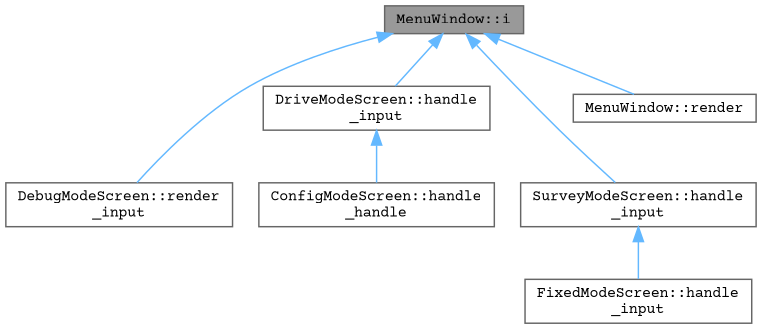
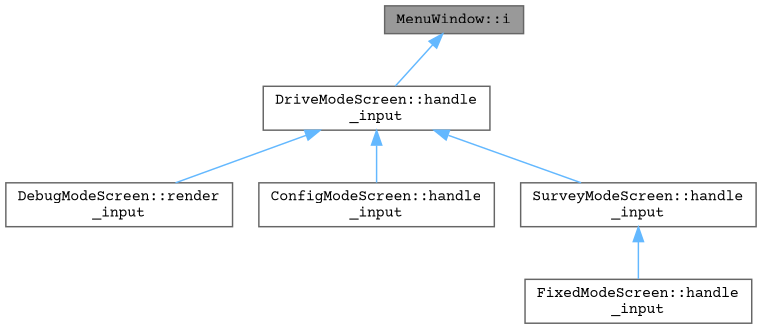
(245, 89) -> (241, 159)
(665, 108) -> none
(544, 115) -> (515, 159)
(377, 205) -> (377, 205)
